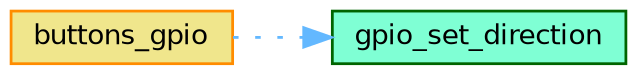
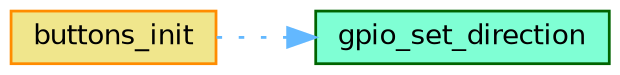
(122, 37) -> (114, 37)
